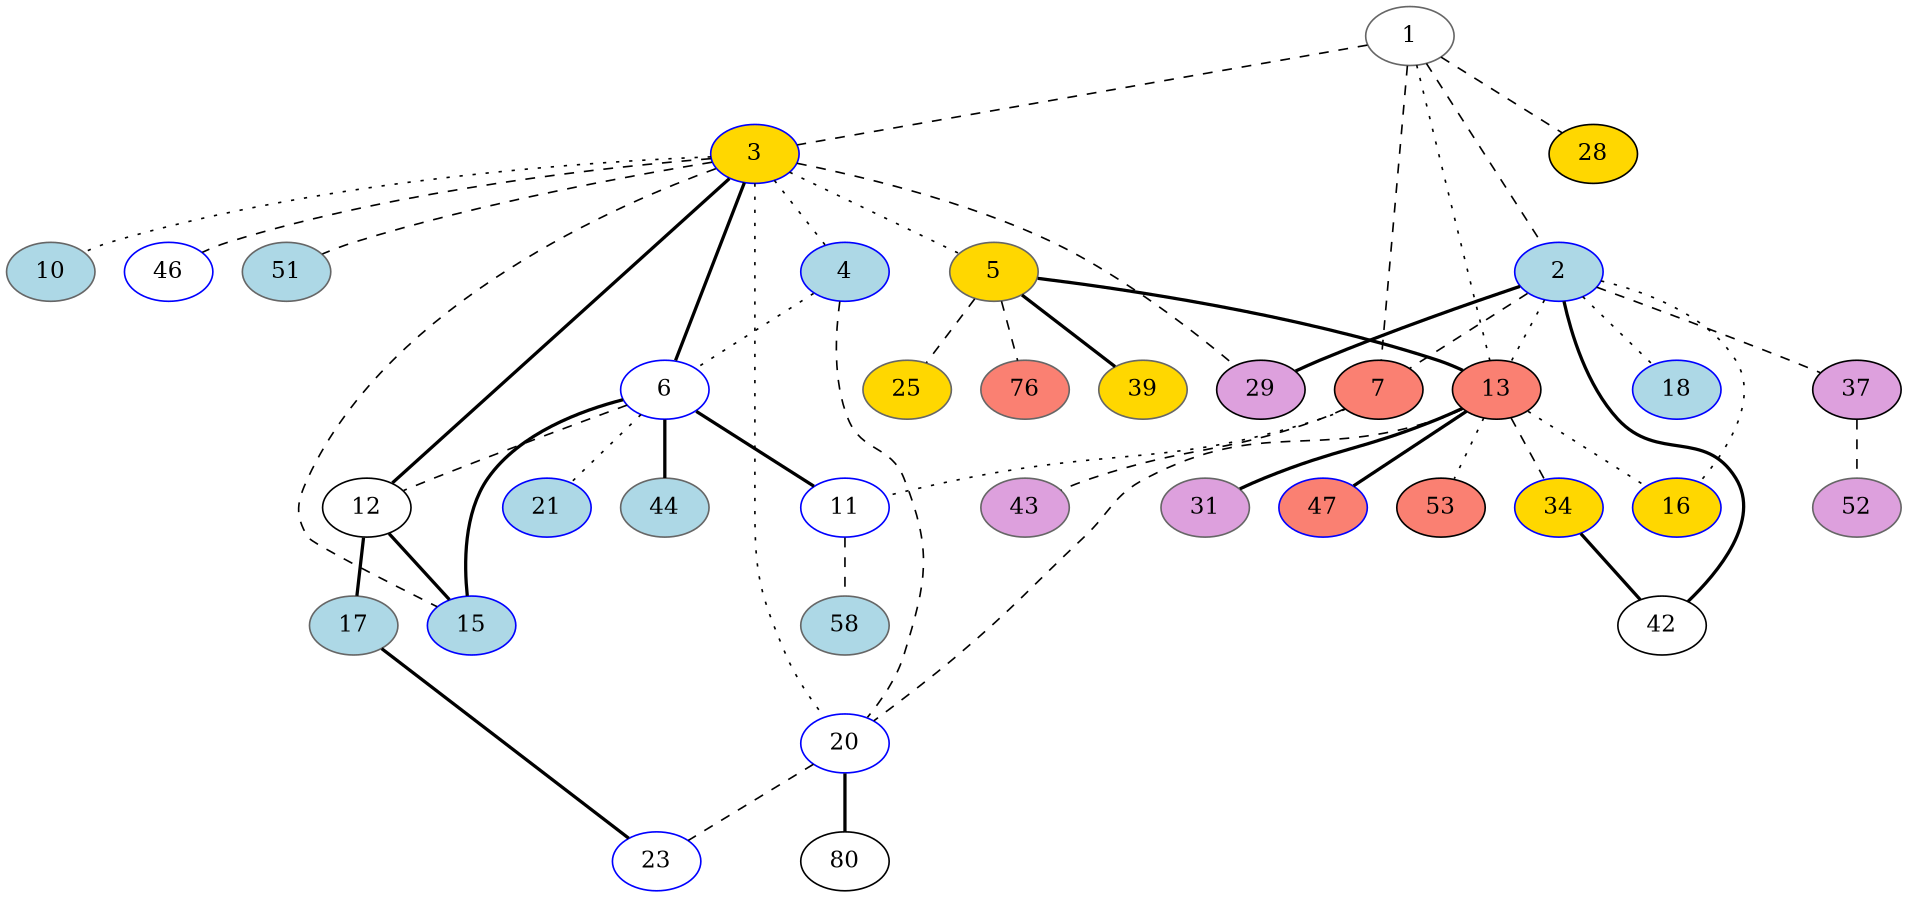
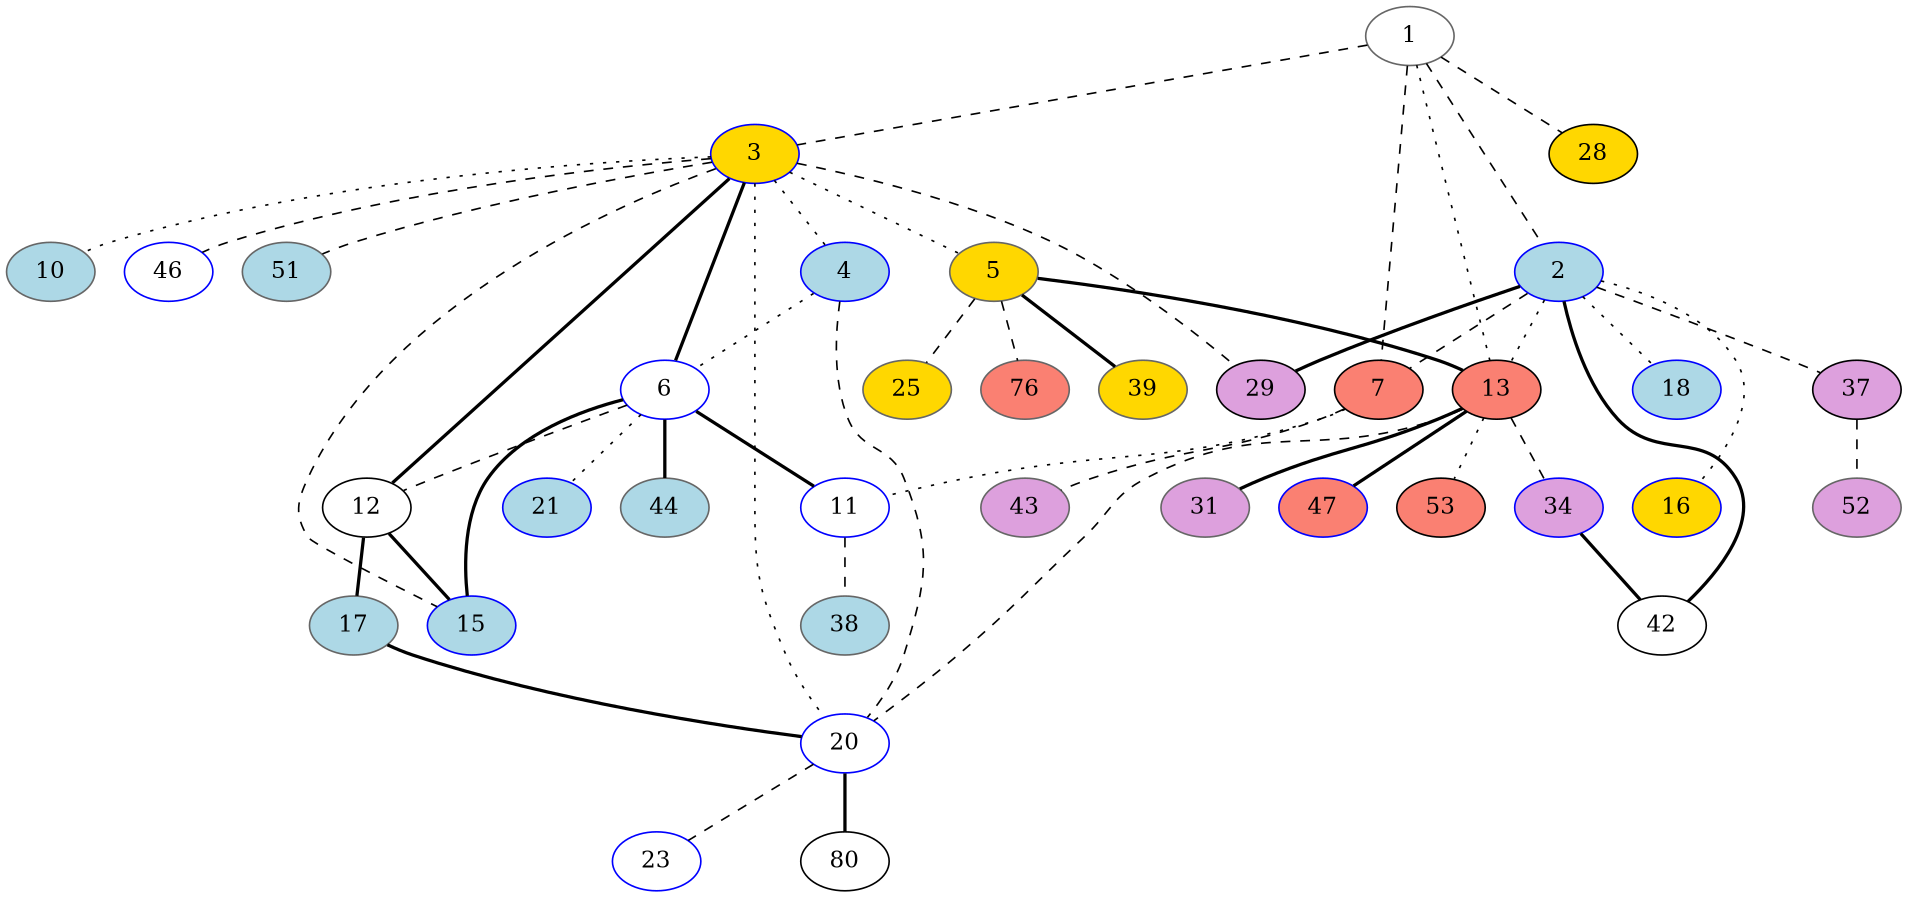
(1587, 449) -> none
(1559, 508) -> (1559, 508)
(845, 626) -> (845, 626)
(505, 743) -> (592, 702)
